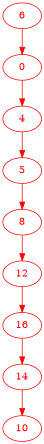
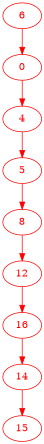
(22, 429) -> (22, 429)
